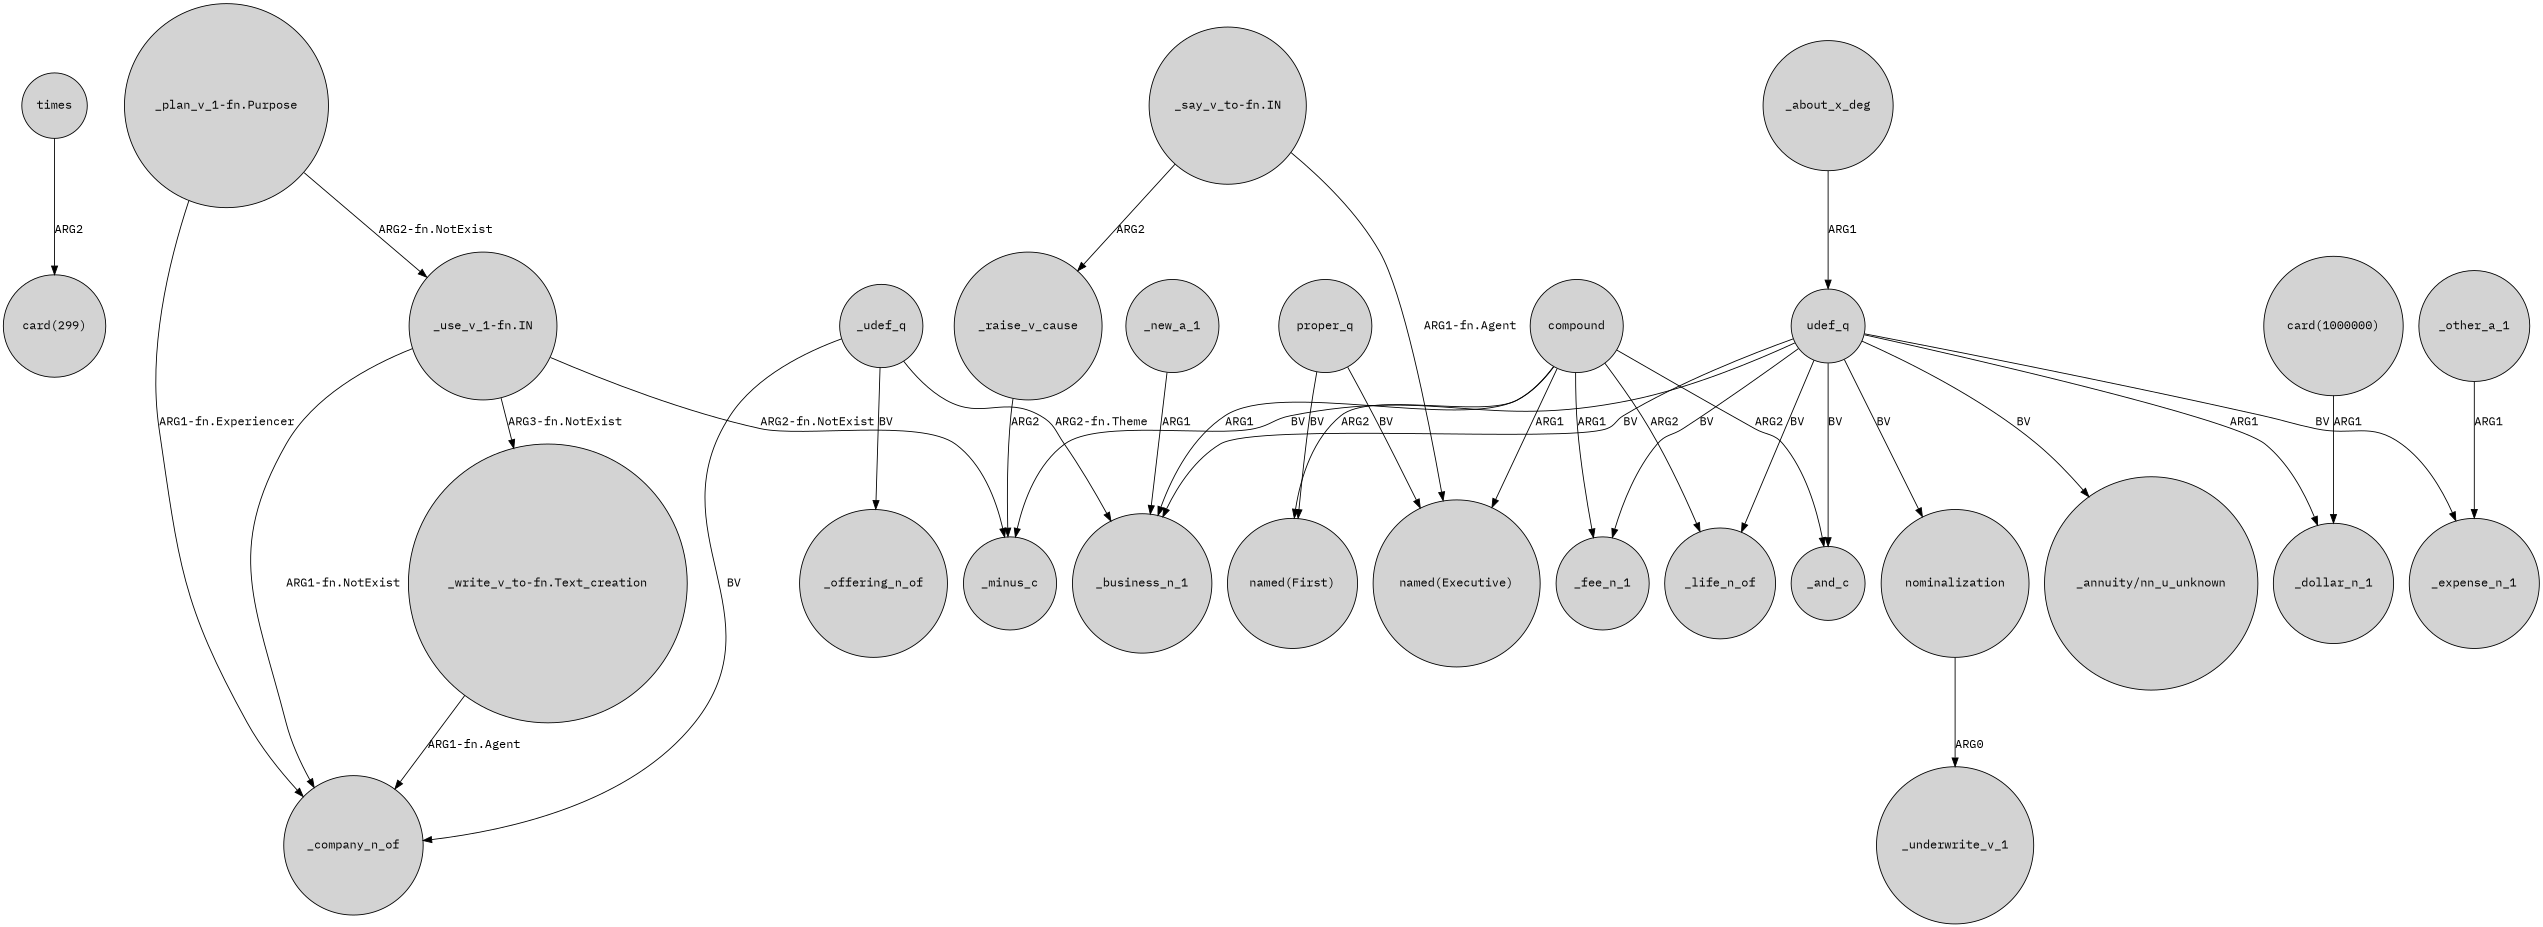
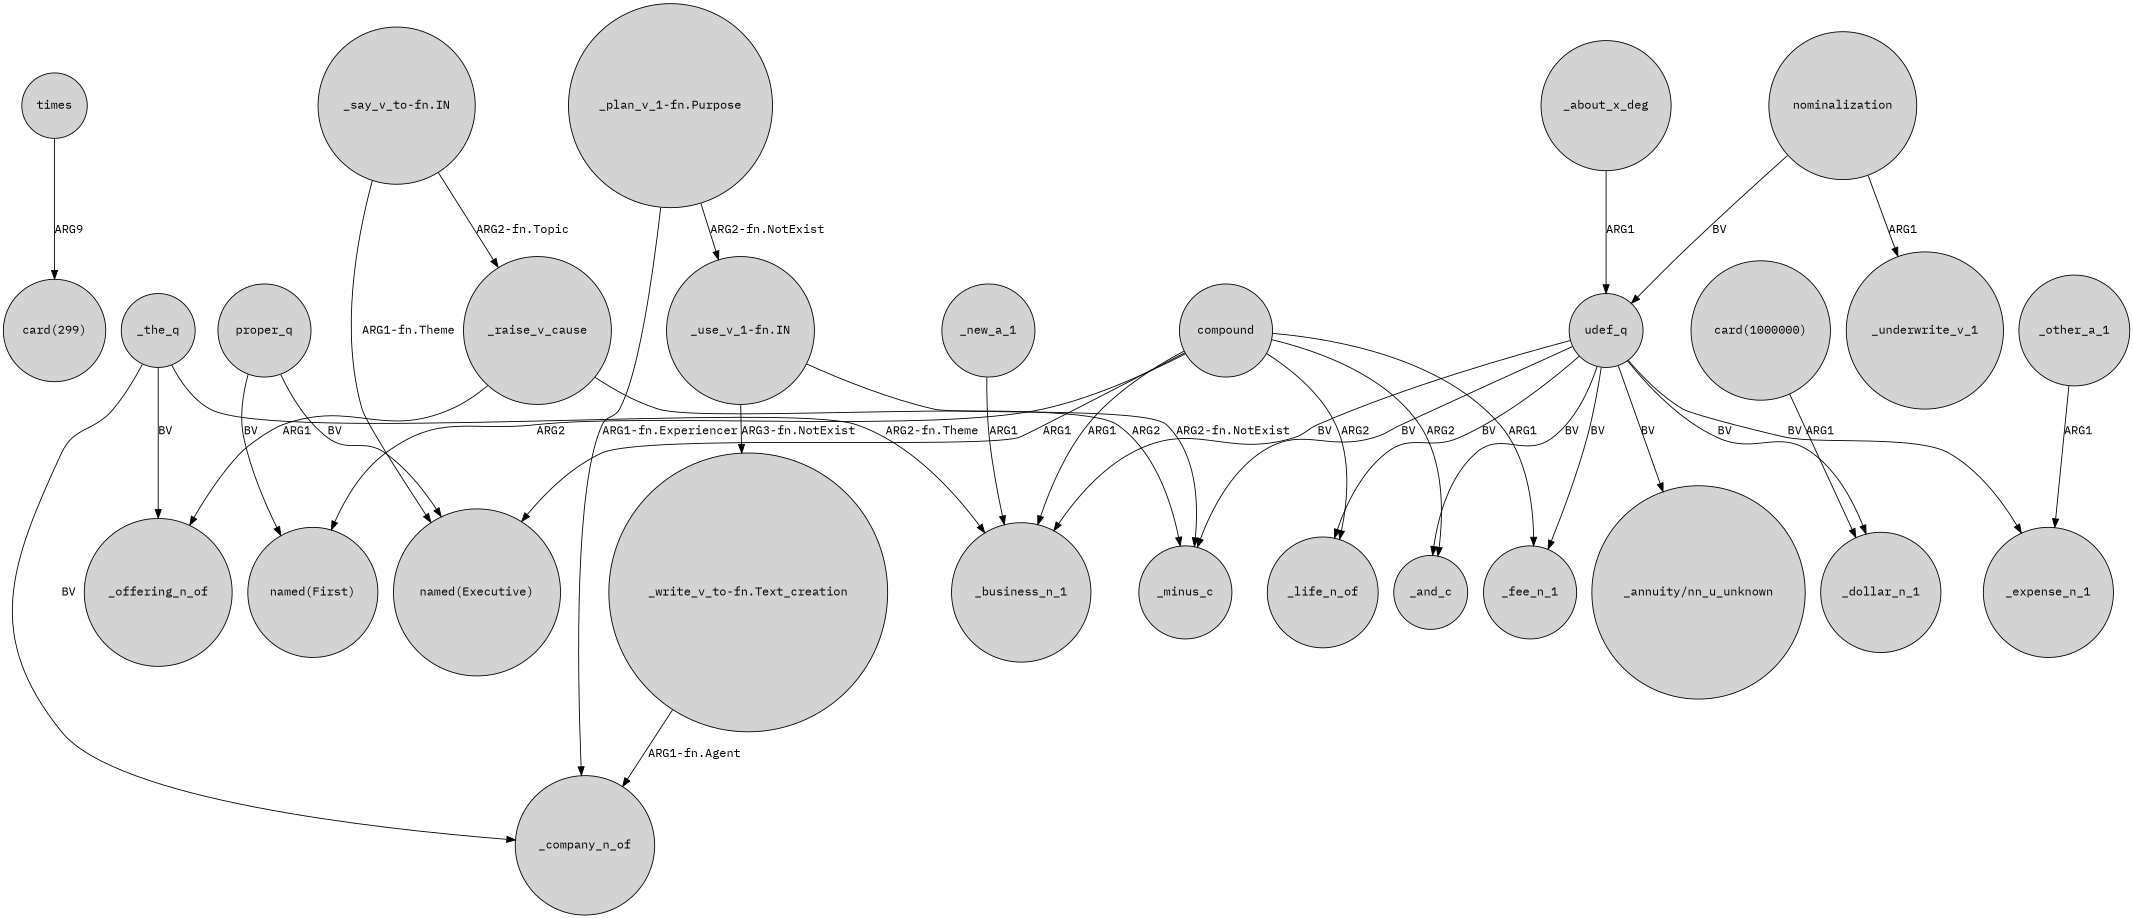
(69, 230) -> (69, 230)
(1131, 230) -> (523, 230)
(881, 326) -> (158, 330)
(1470, 326) -> (409, 330)
none -> (324, 416)
(2244, 422) -> (1725, 431)
(1881, 434) -> (1711, 225)
(253, 533) -> none
(1970, 745) -> (1903, 230)
